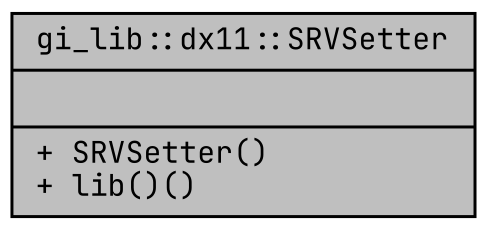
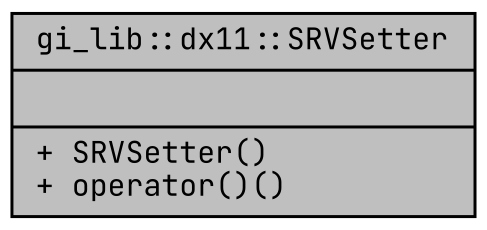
(118, 187) -> (163, 187)
